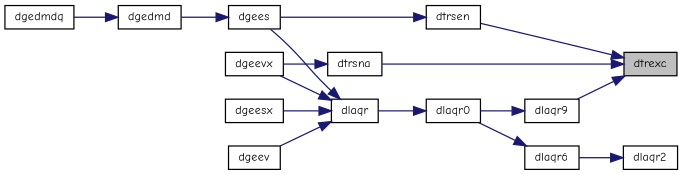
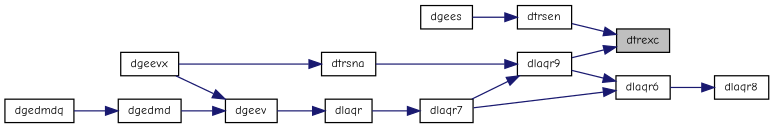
(199, 17) -> (197, 111)
(299, 56) -> none
(497, 64) -> (440, 64)
none -> (588, 74)
(300, 85) -> (195, 85)
(254, 111) -> none
(453, 111) -> (447, 111)
(650, 158) -> (742, 87)
